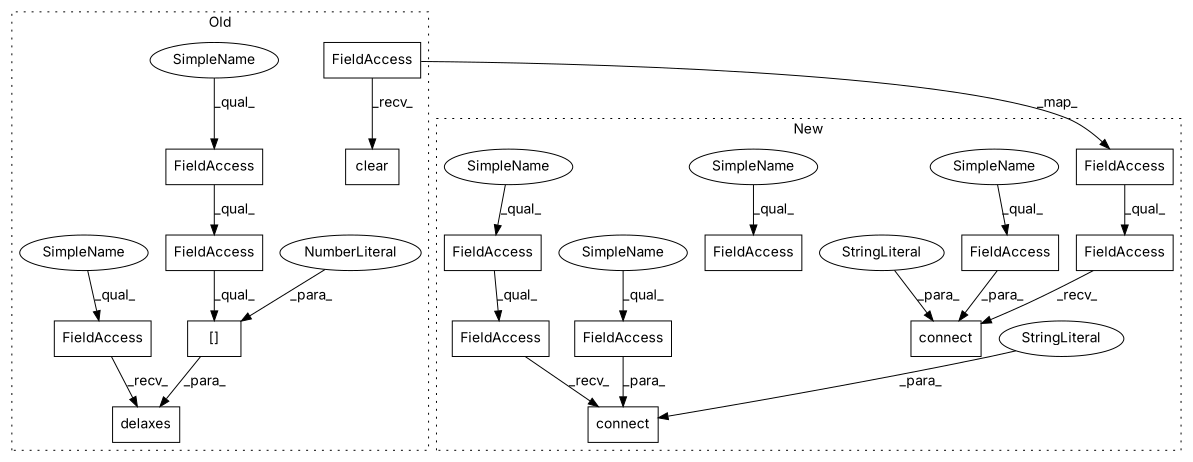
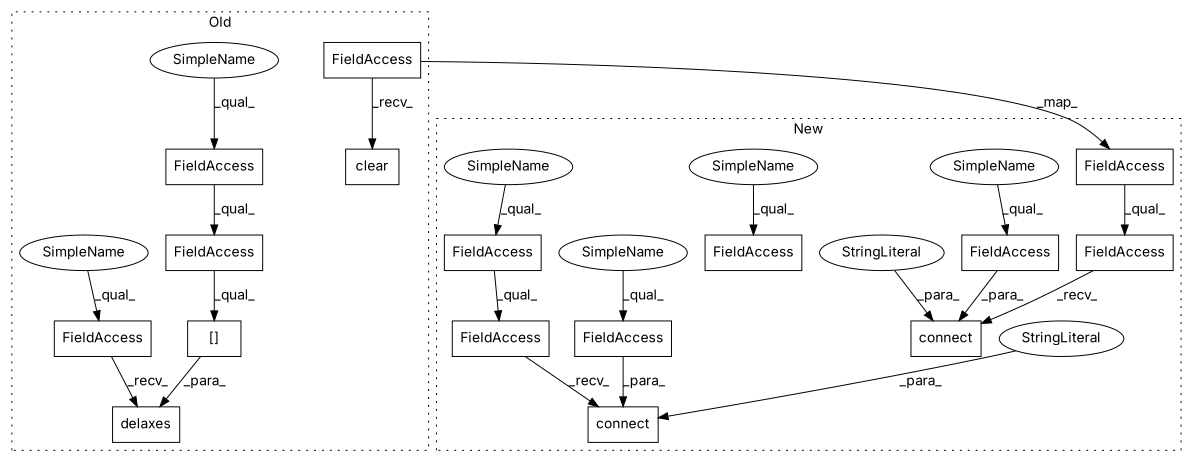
(351, 253) -> none
